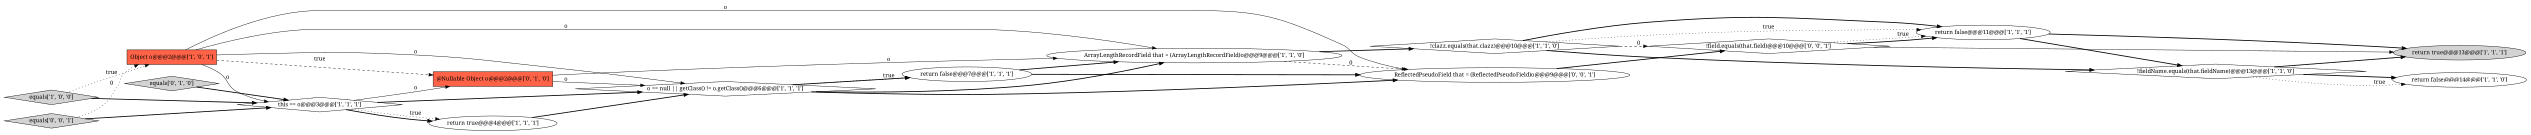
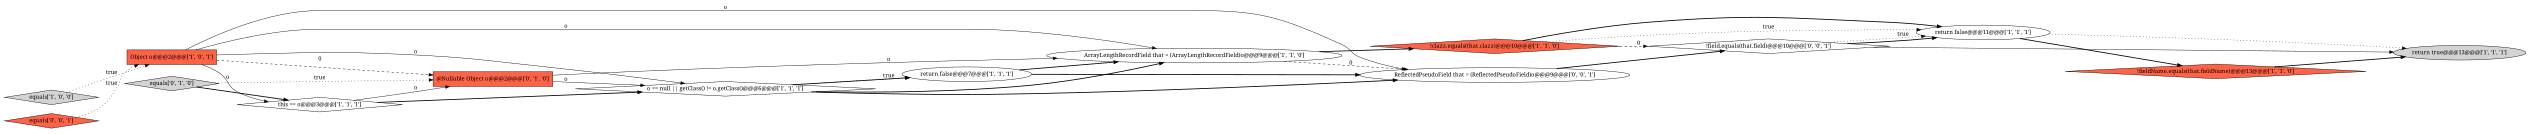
(2225, 40) -> (2225, 40)
(1495, 46) -> (1495, 46)
(320, 59) -> (320, 59)
(1818, 64) -> none
(2216, 71) -> (2216, 71)
(2460, 80) -> none
none -> (322, 81)
(112, 83) -> (112, 83)
(172, 101) -> none
(176, 113) -> none
(52, 121) -> (52, 121)
(493, 123) -> none
